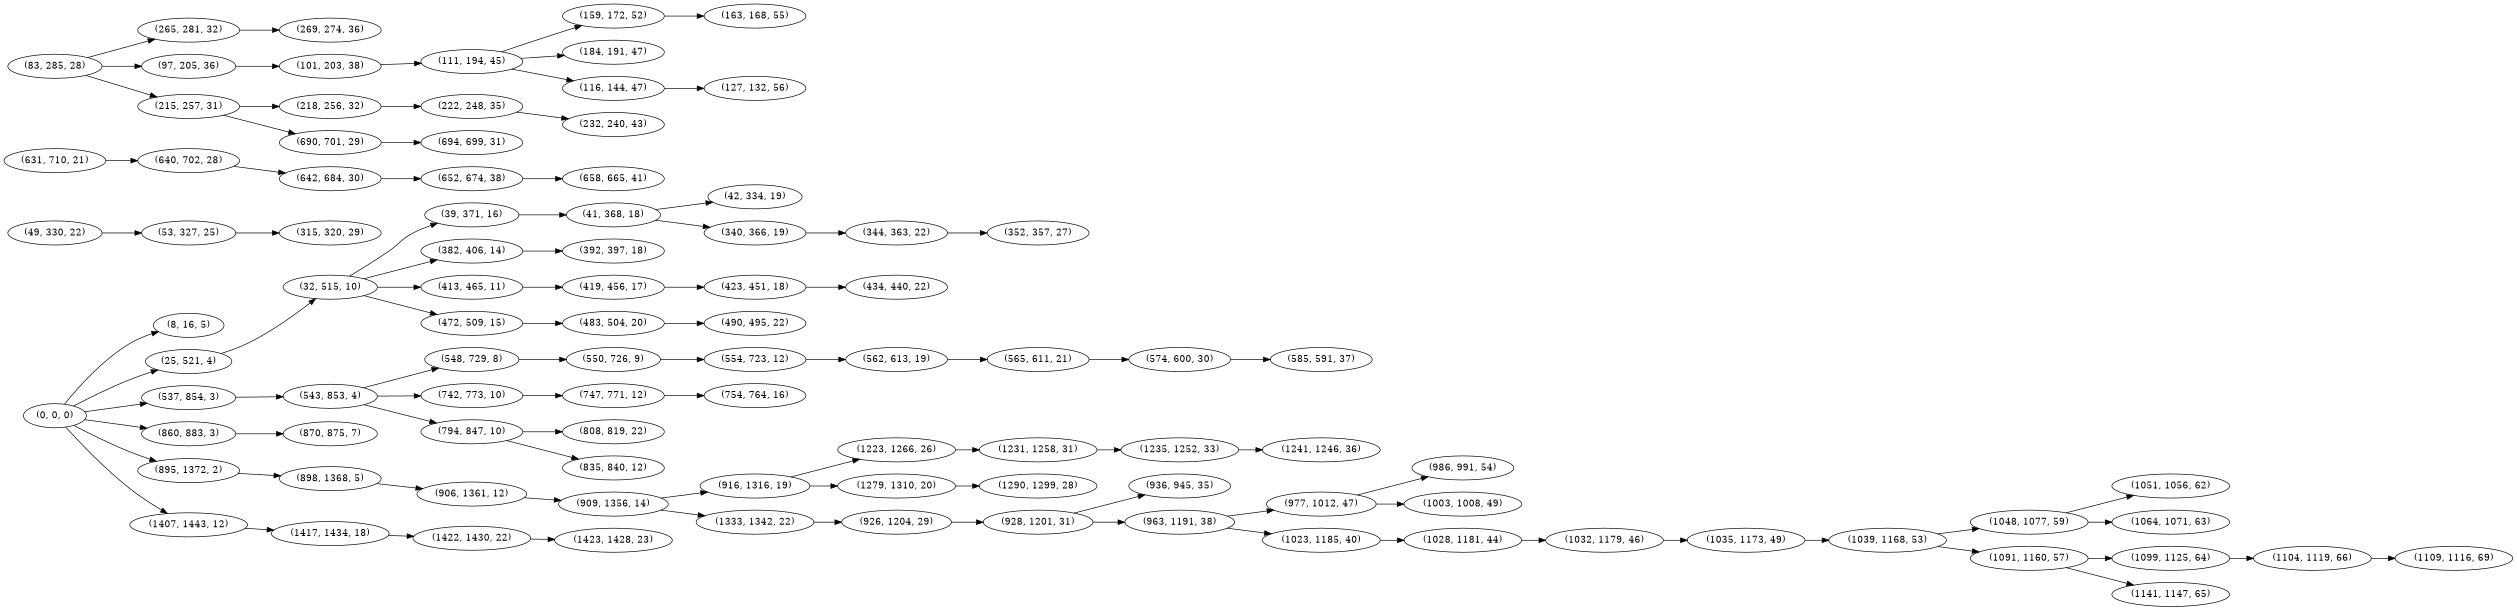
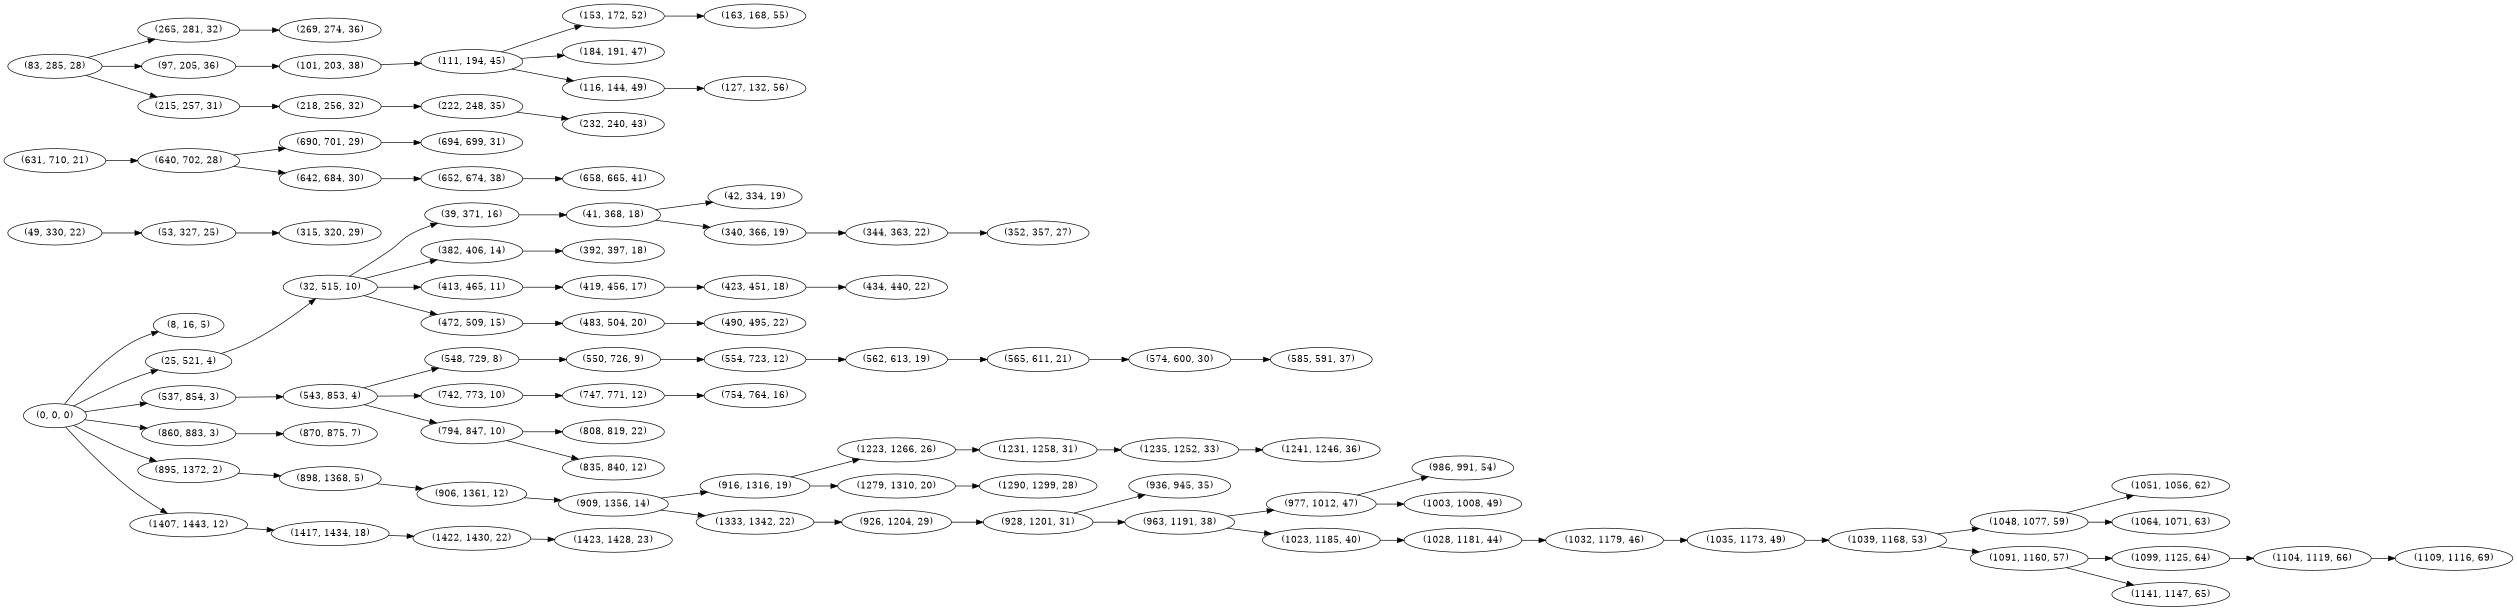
(613, 16) -> (613, 16)
(613, 88) -> (613, 88)
(256, 124) -> (256, 152)
